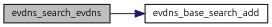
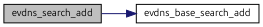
(57, 14) -> (53, 14)
